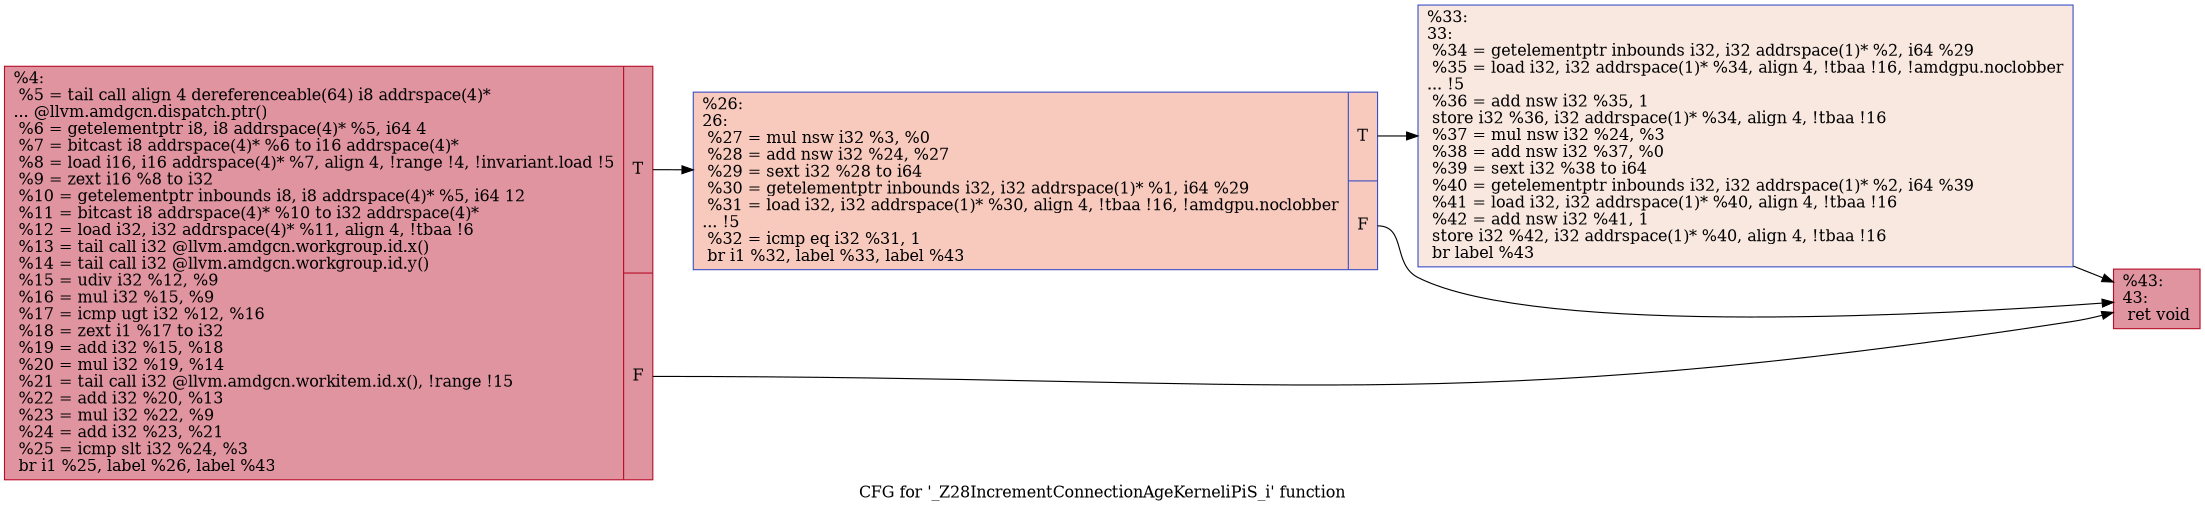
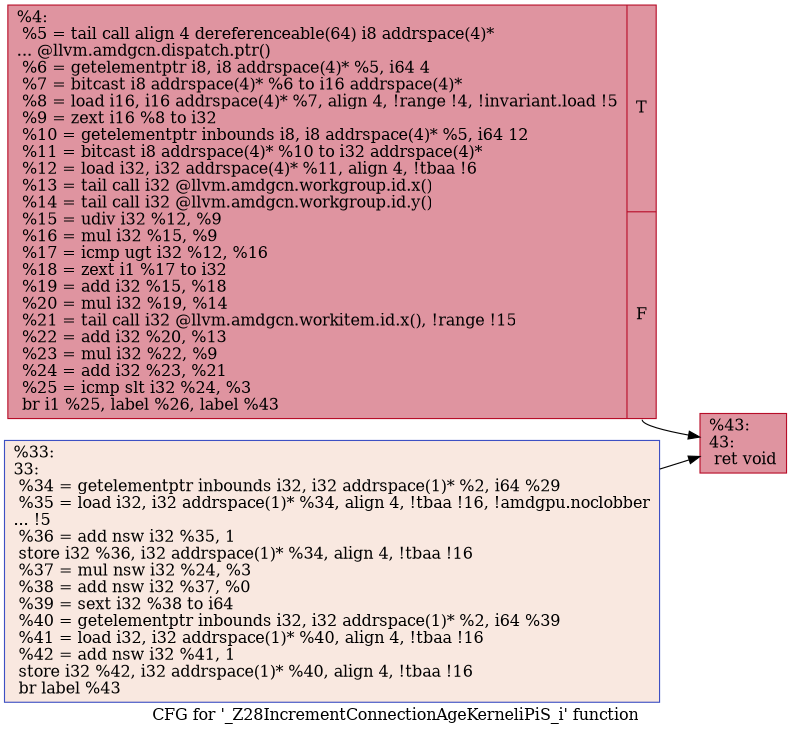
(1035, 181) -> none
